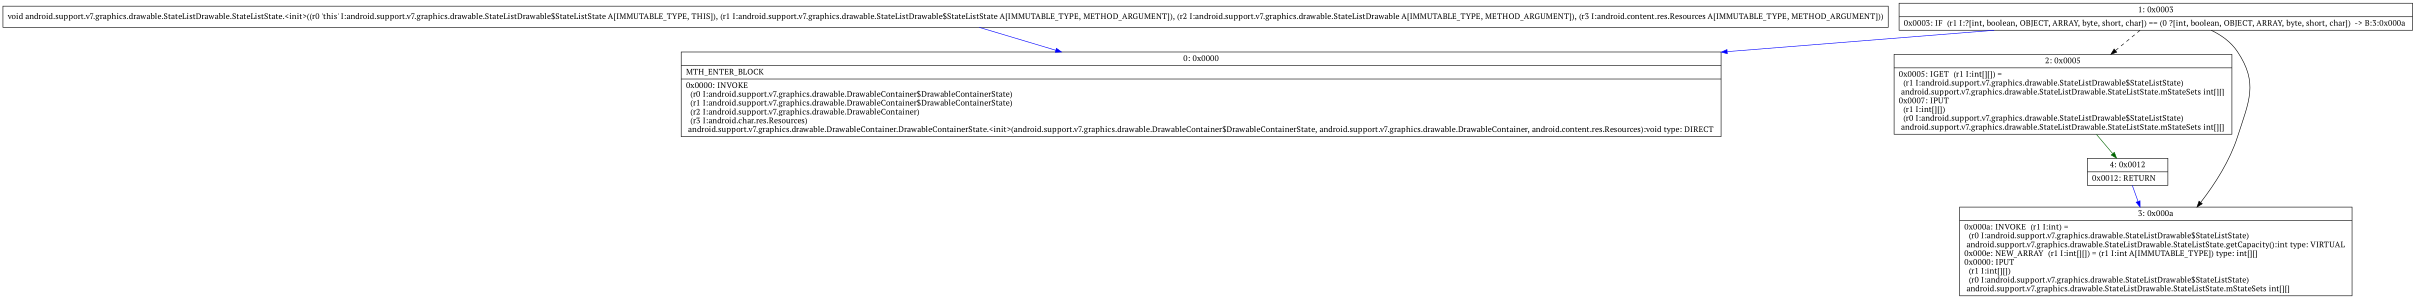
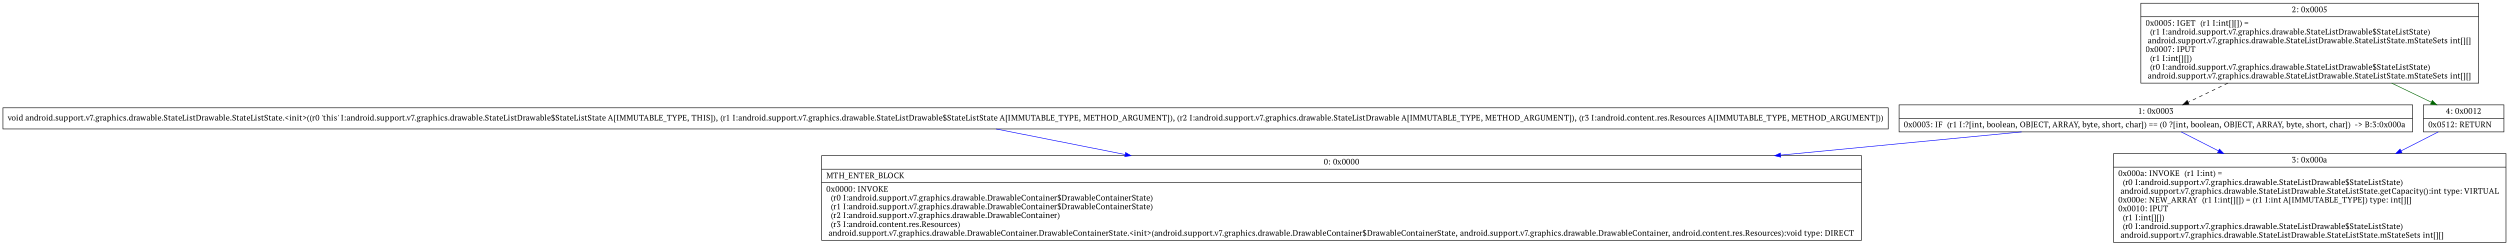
(2128, 40) -> (2208, 93)
(2245, 114) -> (2200, 141)
(747, 121) -> (894, 224)
(2128, 178) -> (2464, 125)
(1992, 262) -> (2146, 209)
